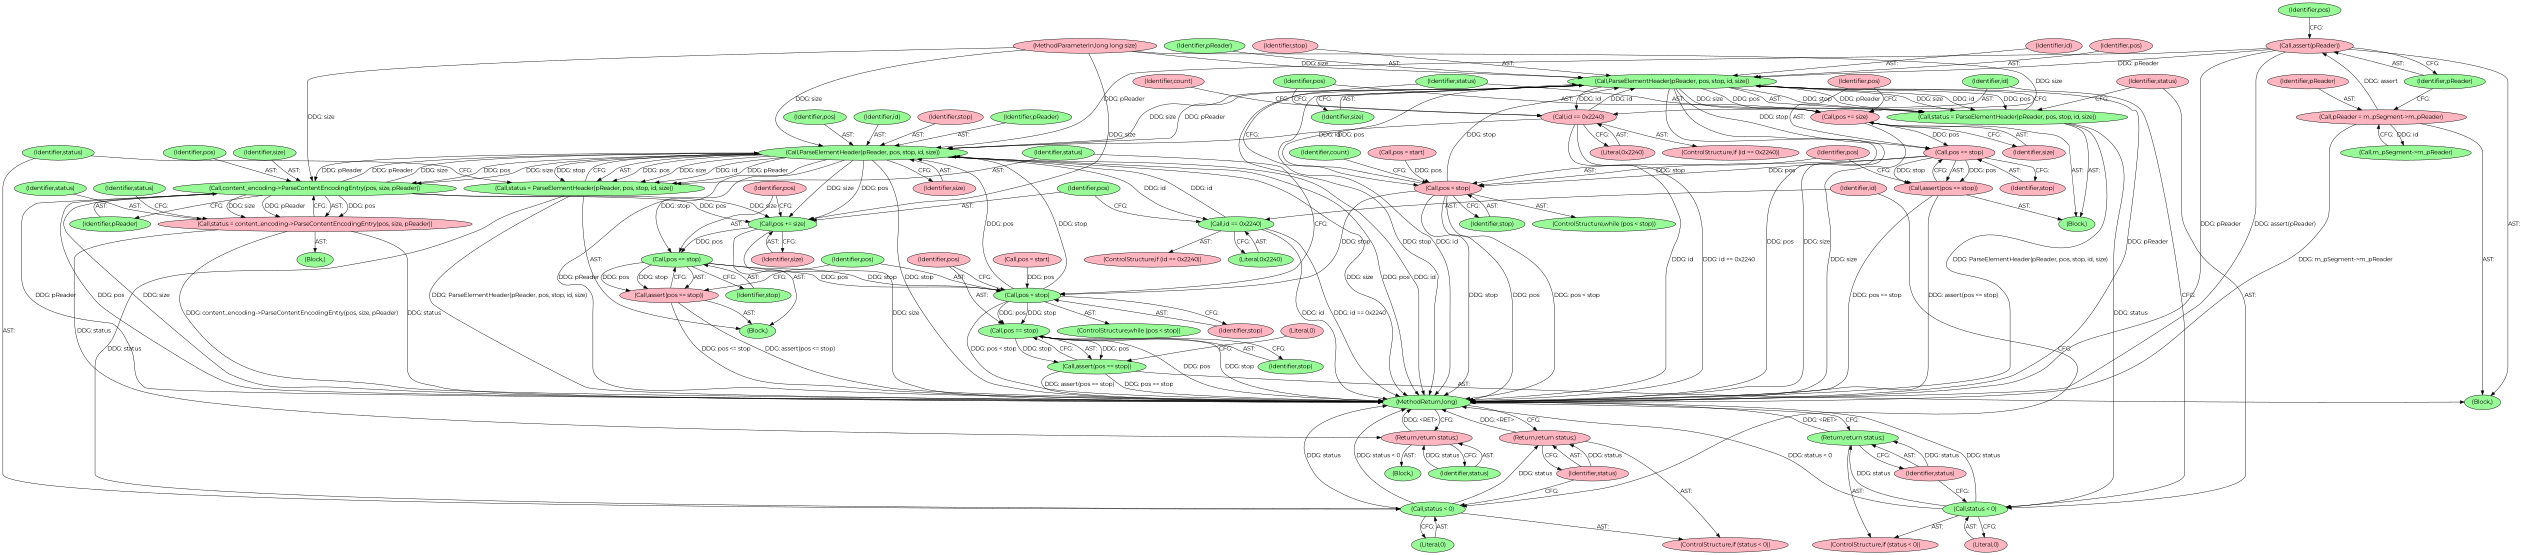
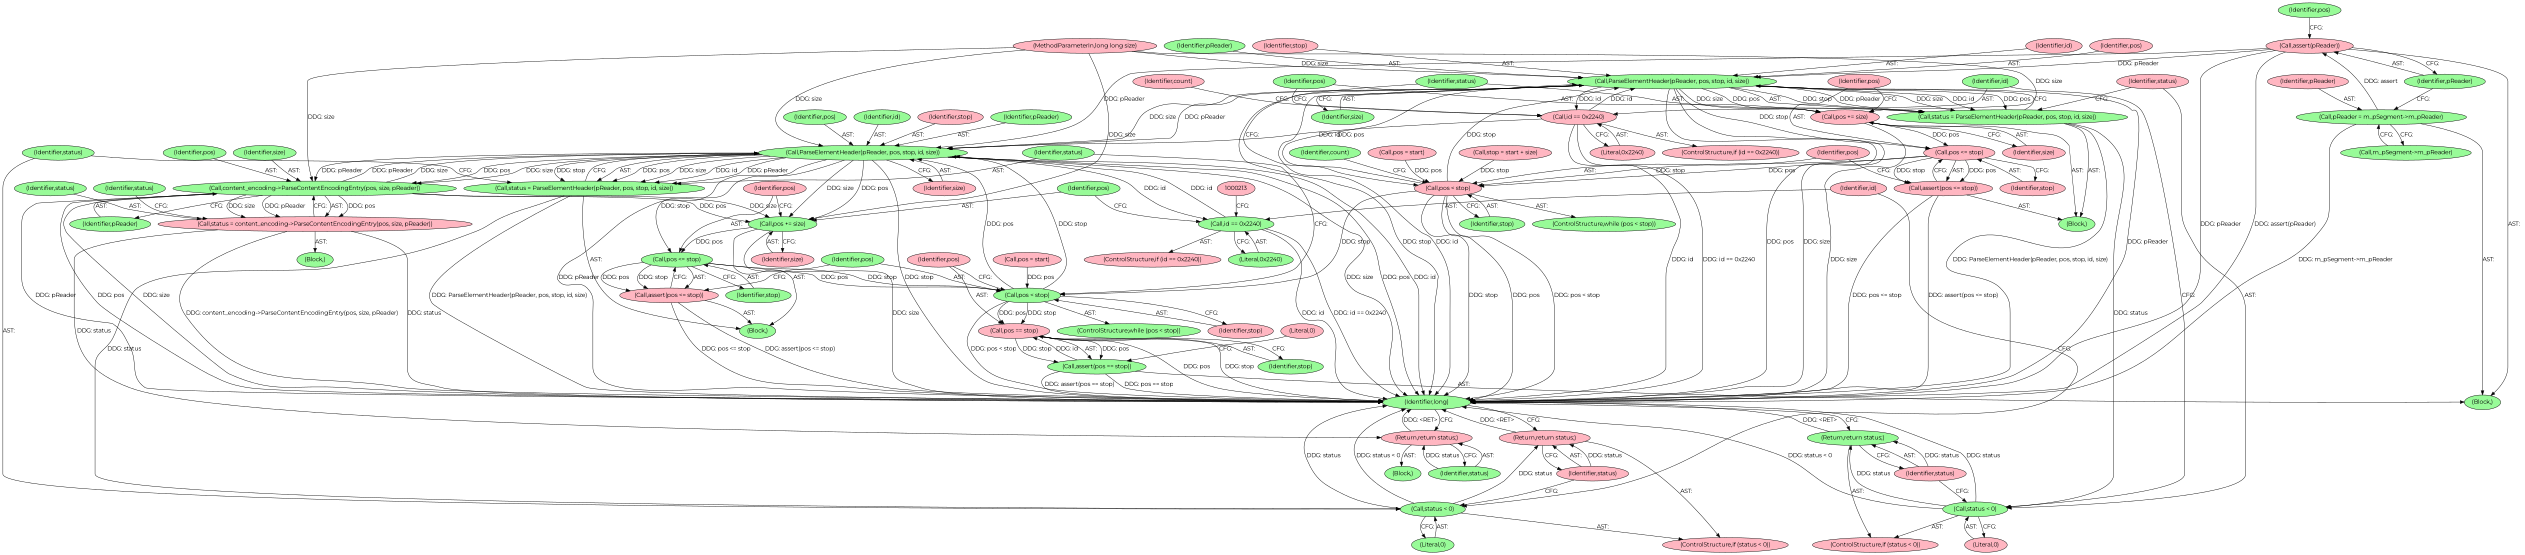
(2381, 117) -> (2381, 117)
(2408, 135) -> (2408, 135)
none -> (1505, 153)
none -> (1236, 188)
(1014, 331) -> (1014, 331)
(1067, 349) -> (1067, 349)
(1427, 402) -> (1427, 402)
